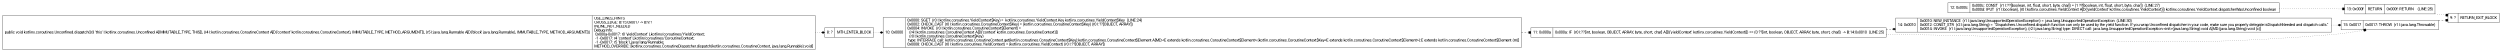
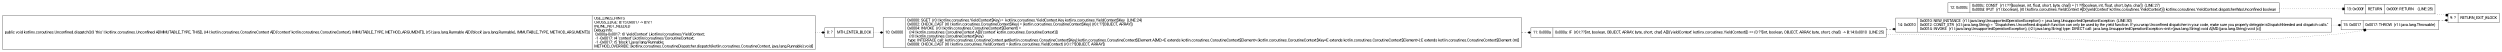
(2442, 21) -> (2442, 21)
(1525, 32) -> (1524, 32)
